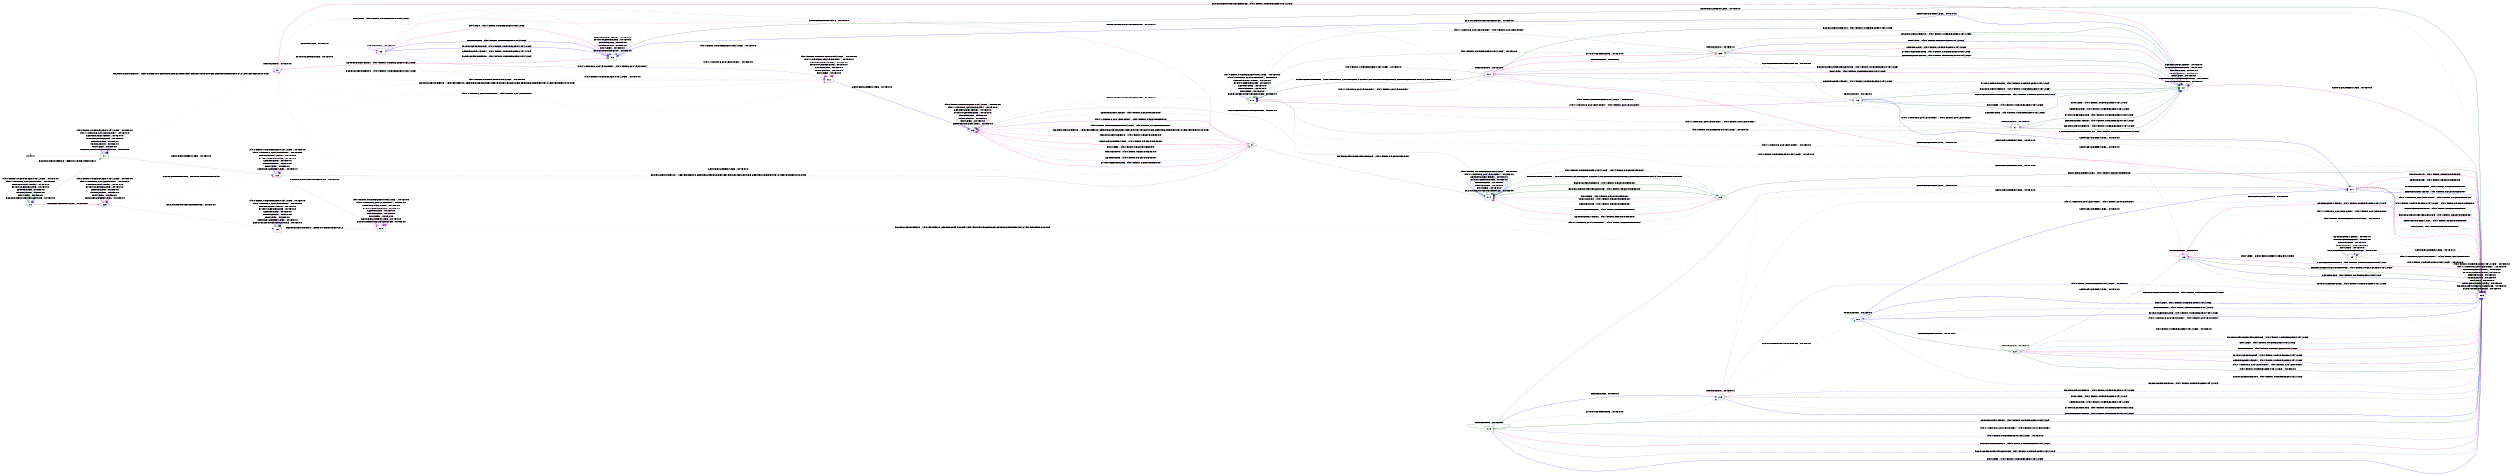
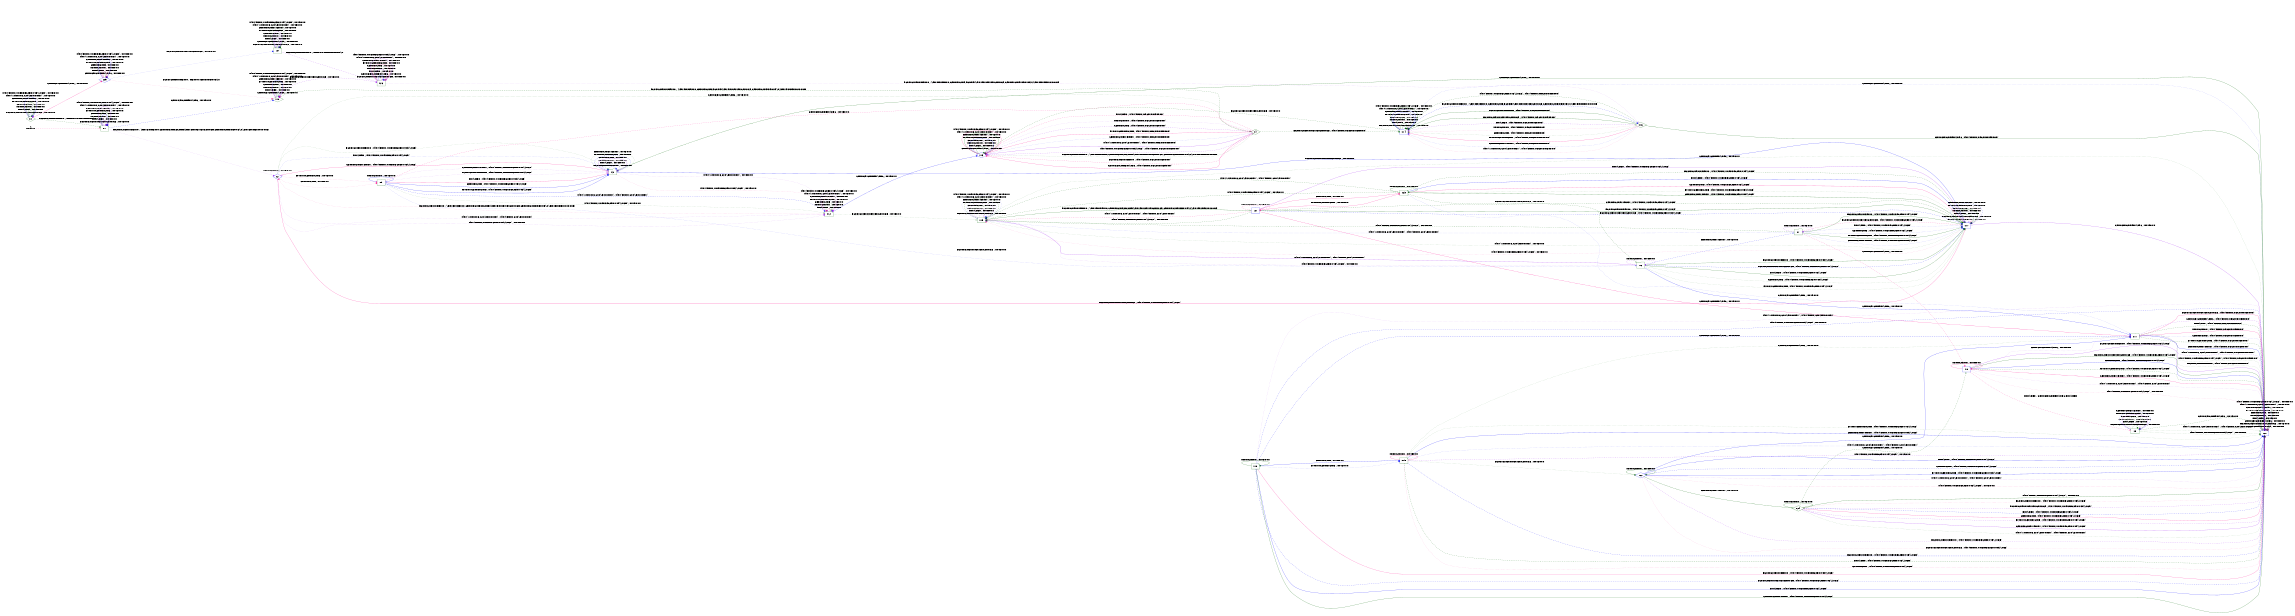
(1109, 100) -> (904, 217)
(1937, 118) -> (1720, 240)
